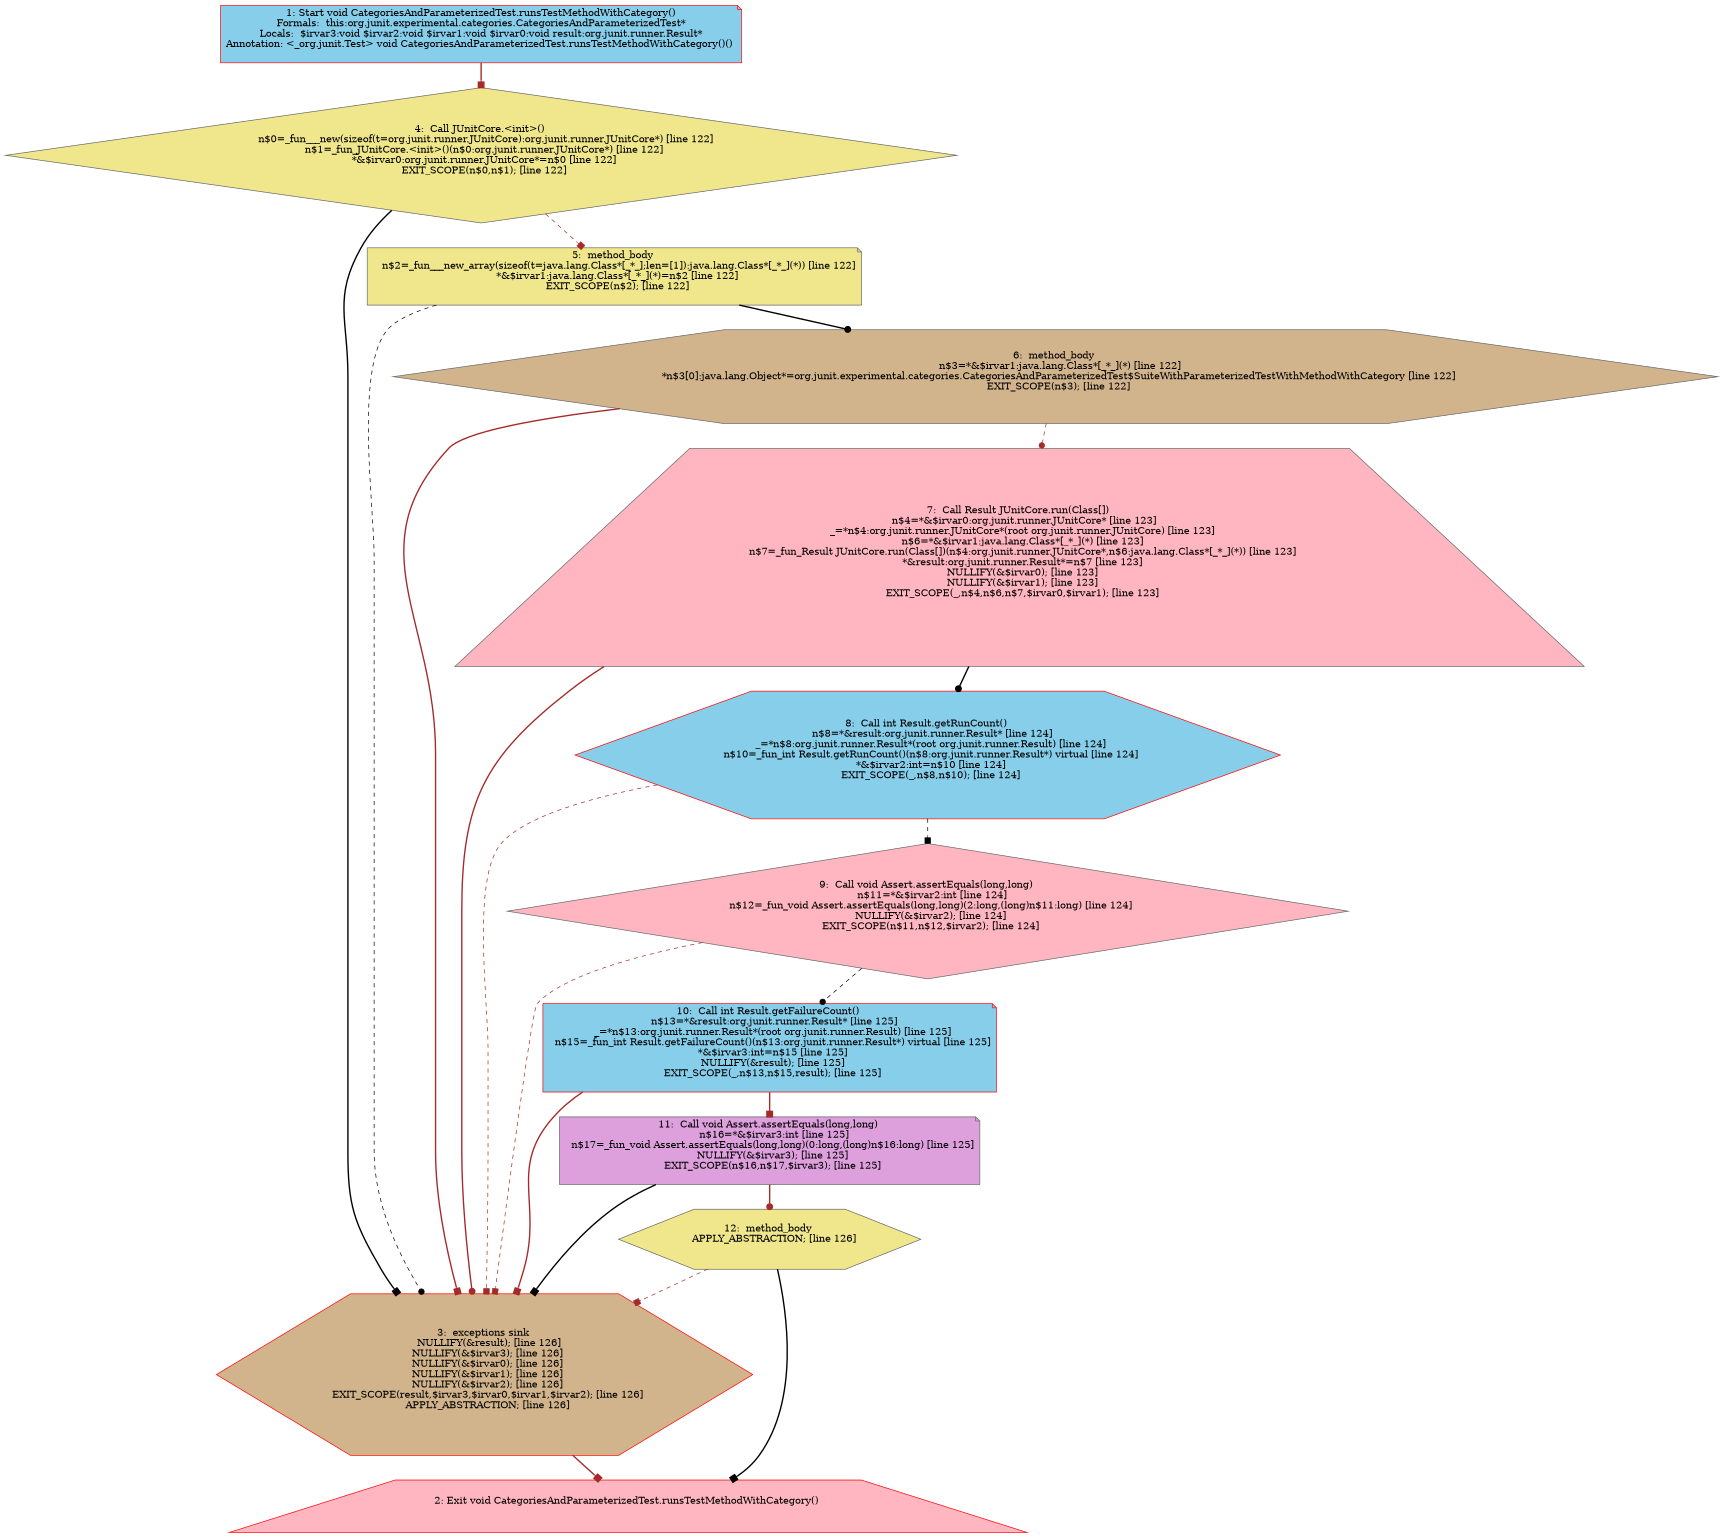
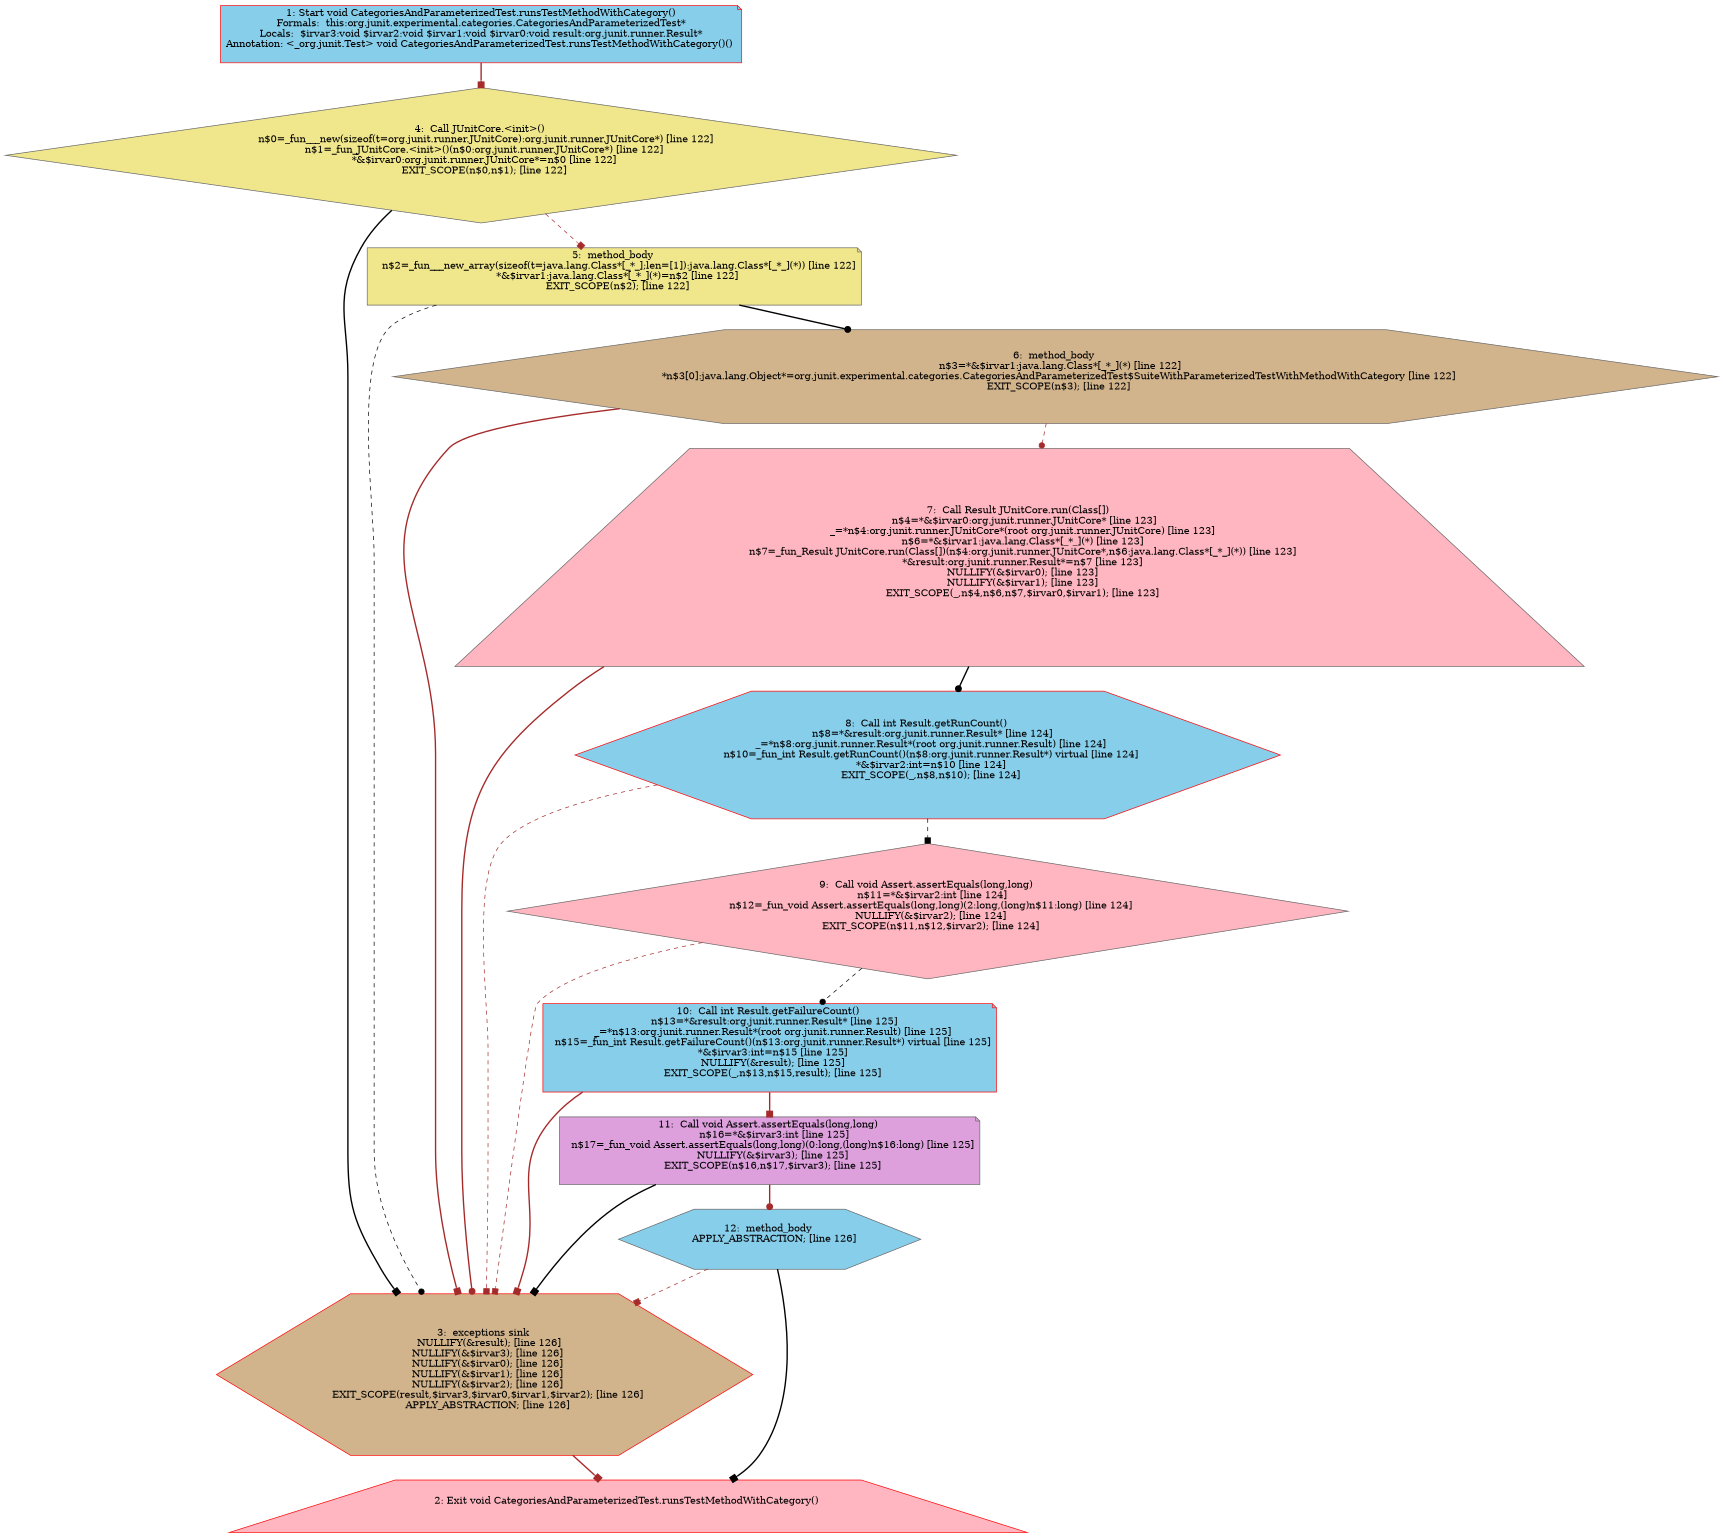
(770, 1239) -> (770, 1239)
